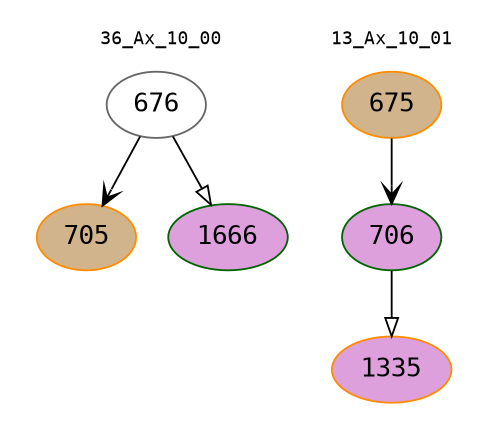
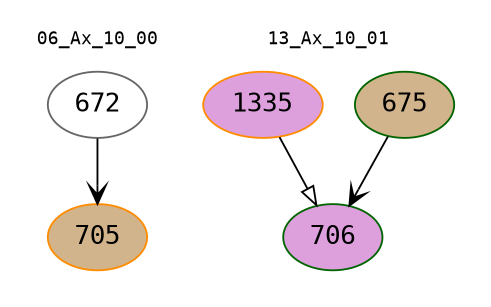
(162, 40) -> (98, 40)
(156, 105) -> (97, 105)
(392, 105) -> (405, 105)
(228, 237) -> none
(392, 294) -> (294, 163)
